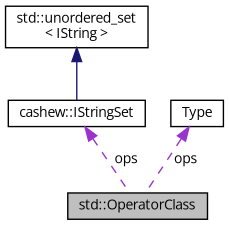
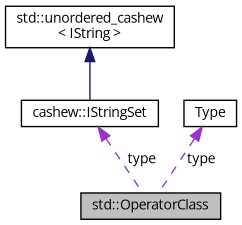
(77, 27) -> (90, 27)
(124, 160) -> (140, 160)
(184, 160) -> (200, 160)
